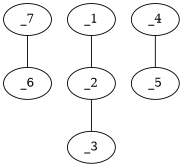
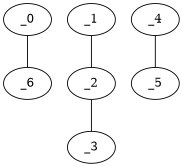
(28, 20) -> (28, 20)
